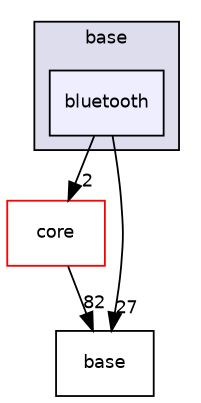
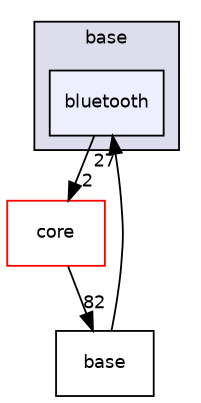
(123, 224) -> (123, 242)
